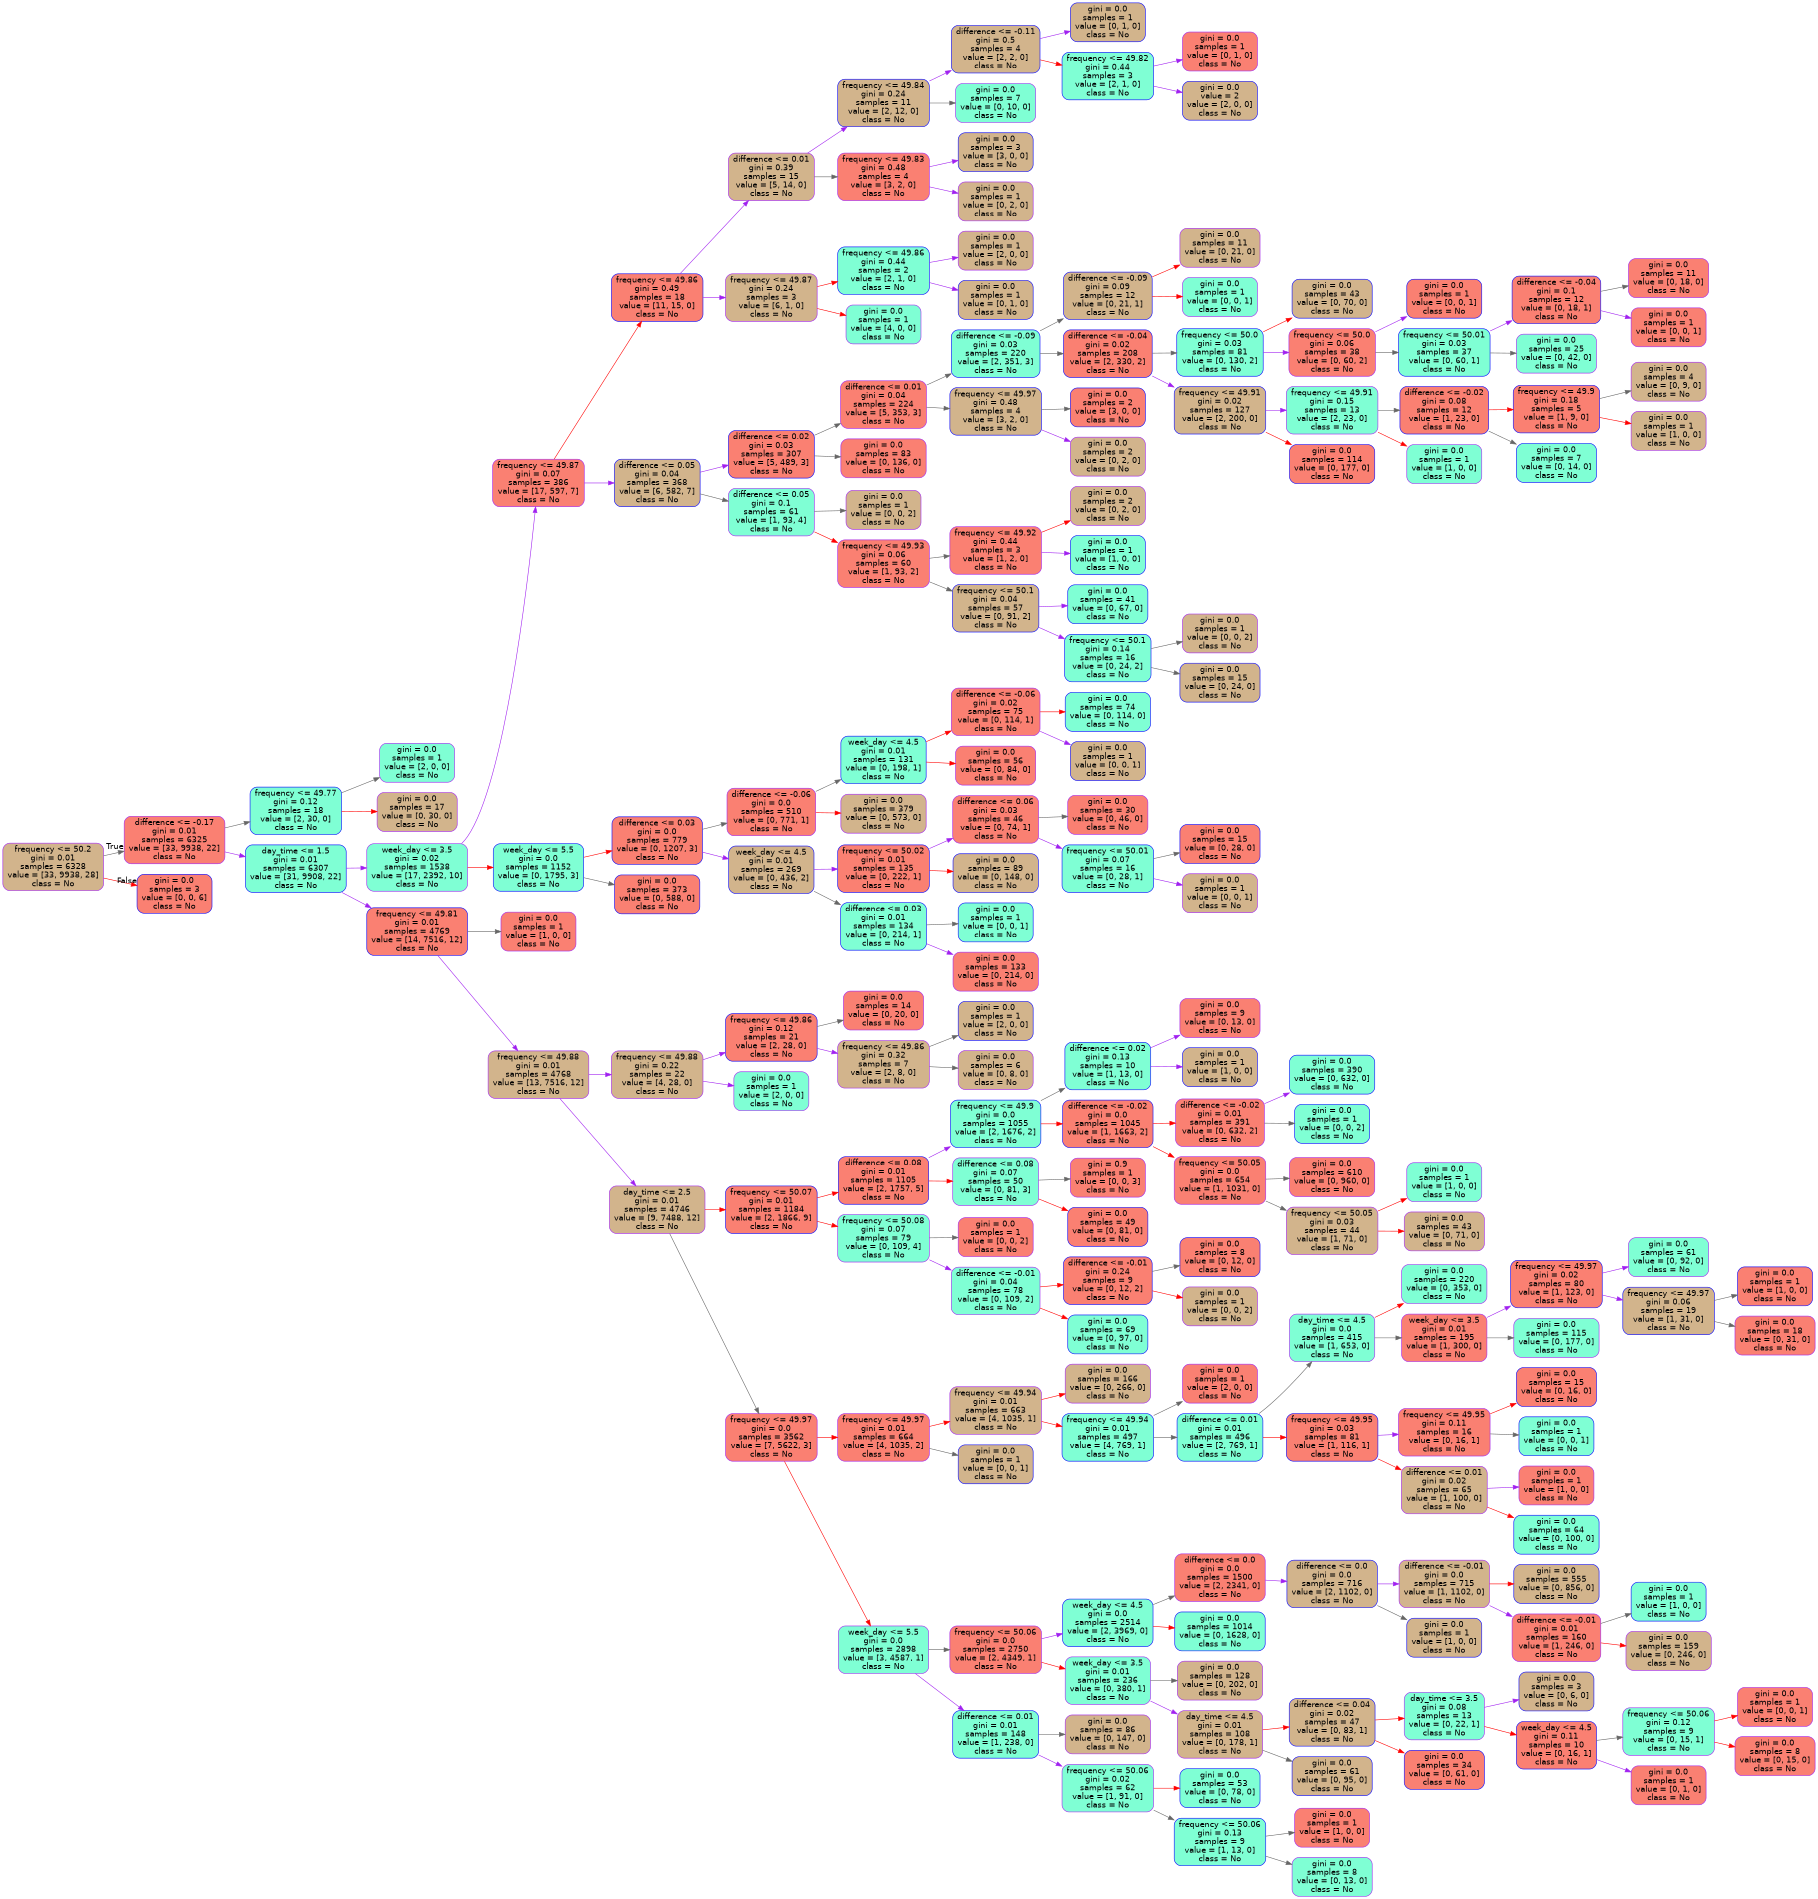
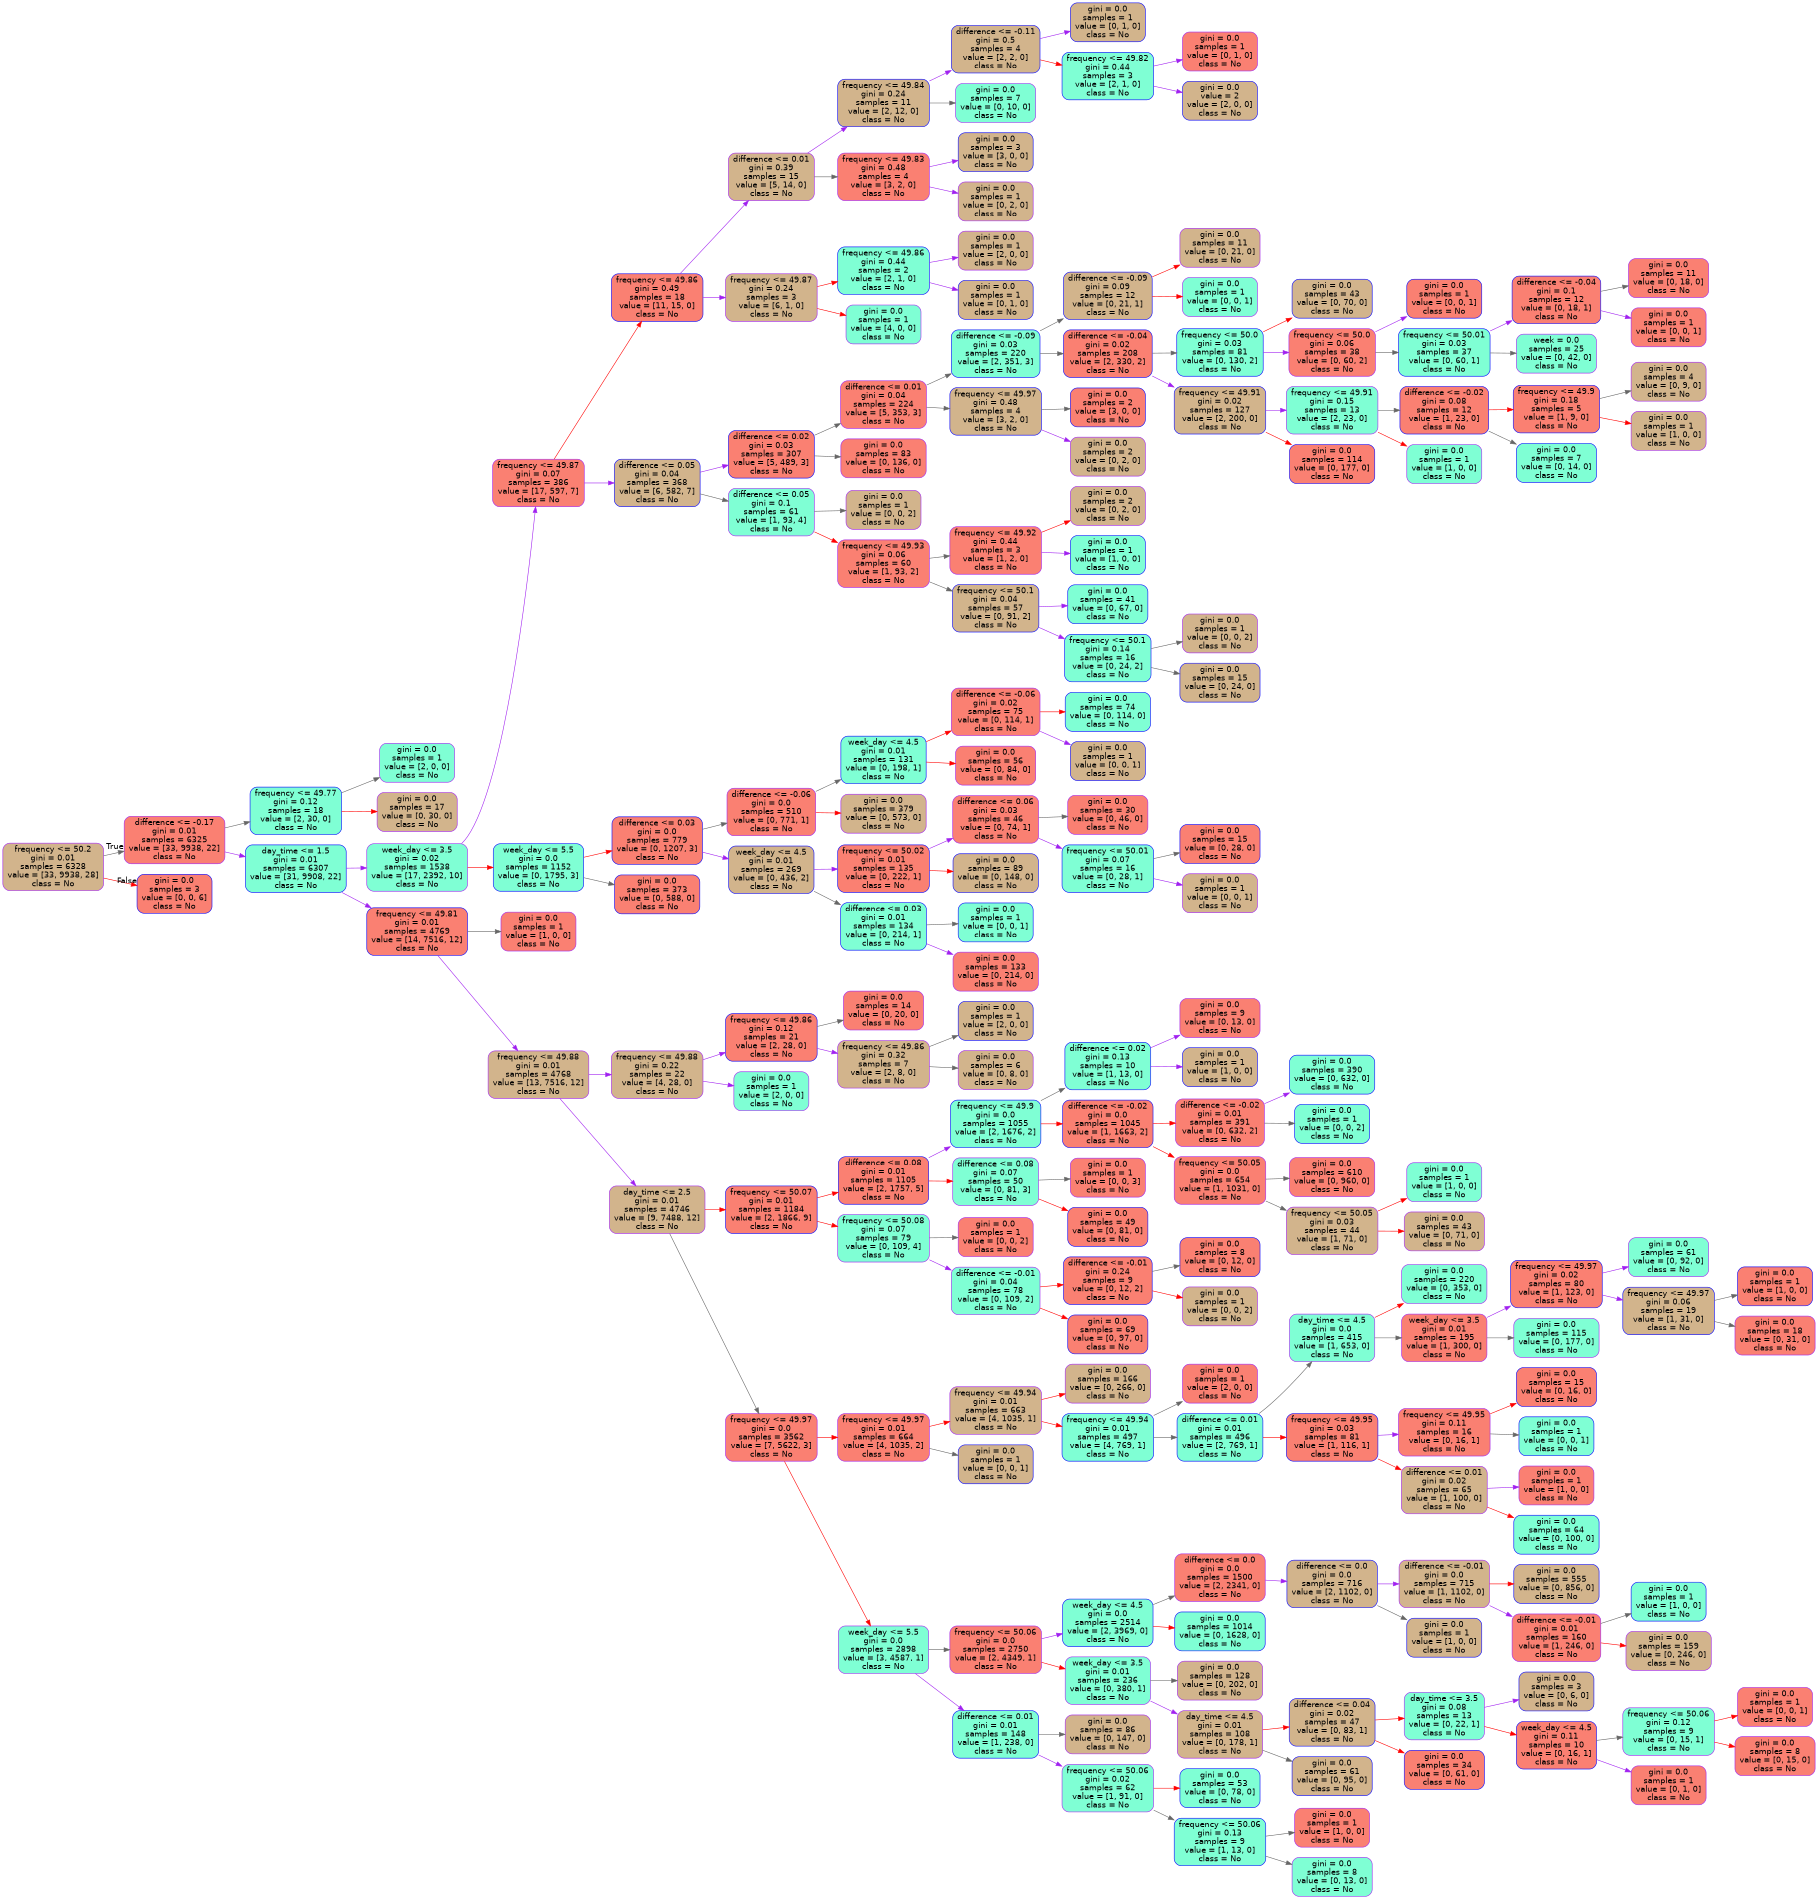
(1556, 354) -> (1556, 354)
(1108, 1178) -> (1108, 1178)
(1108, 1334) -> (1108, 1334)
